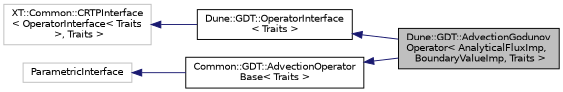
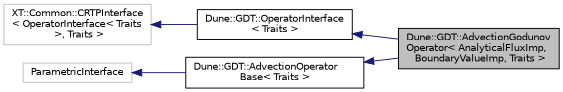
(275, 73) -> (275, 73)
